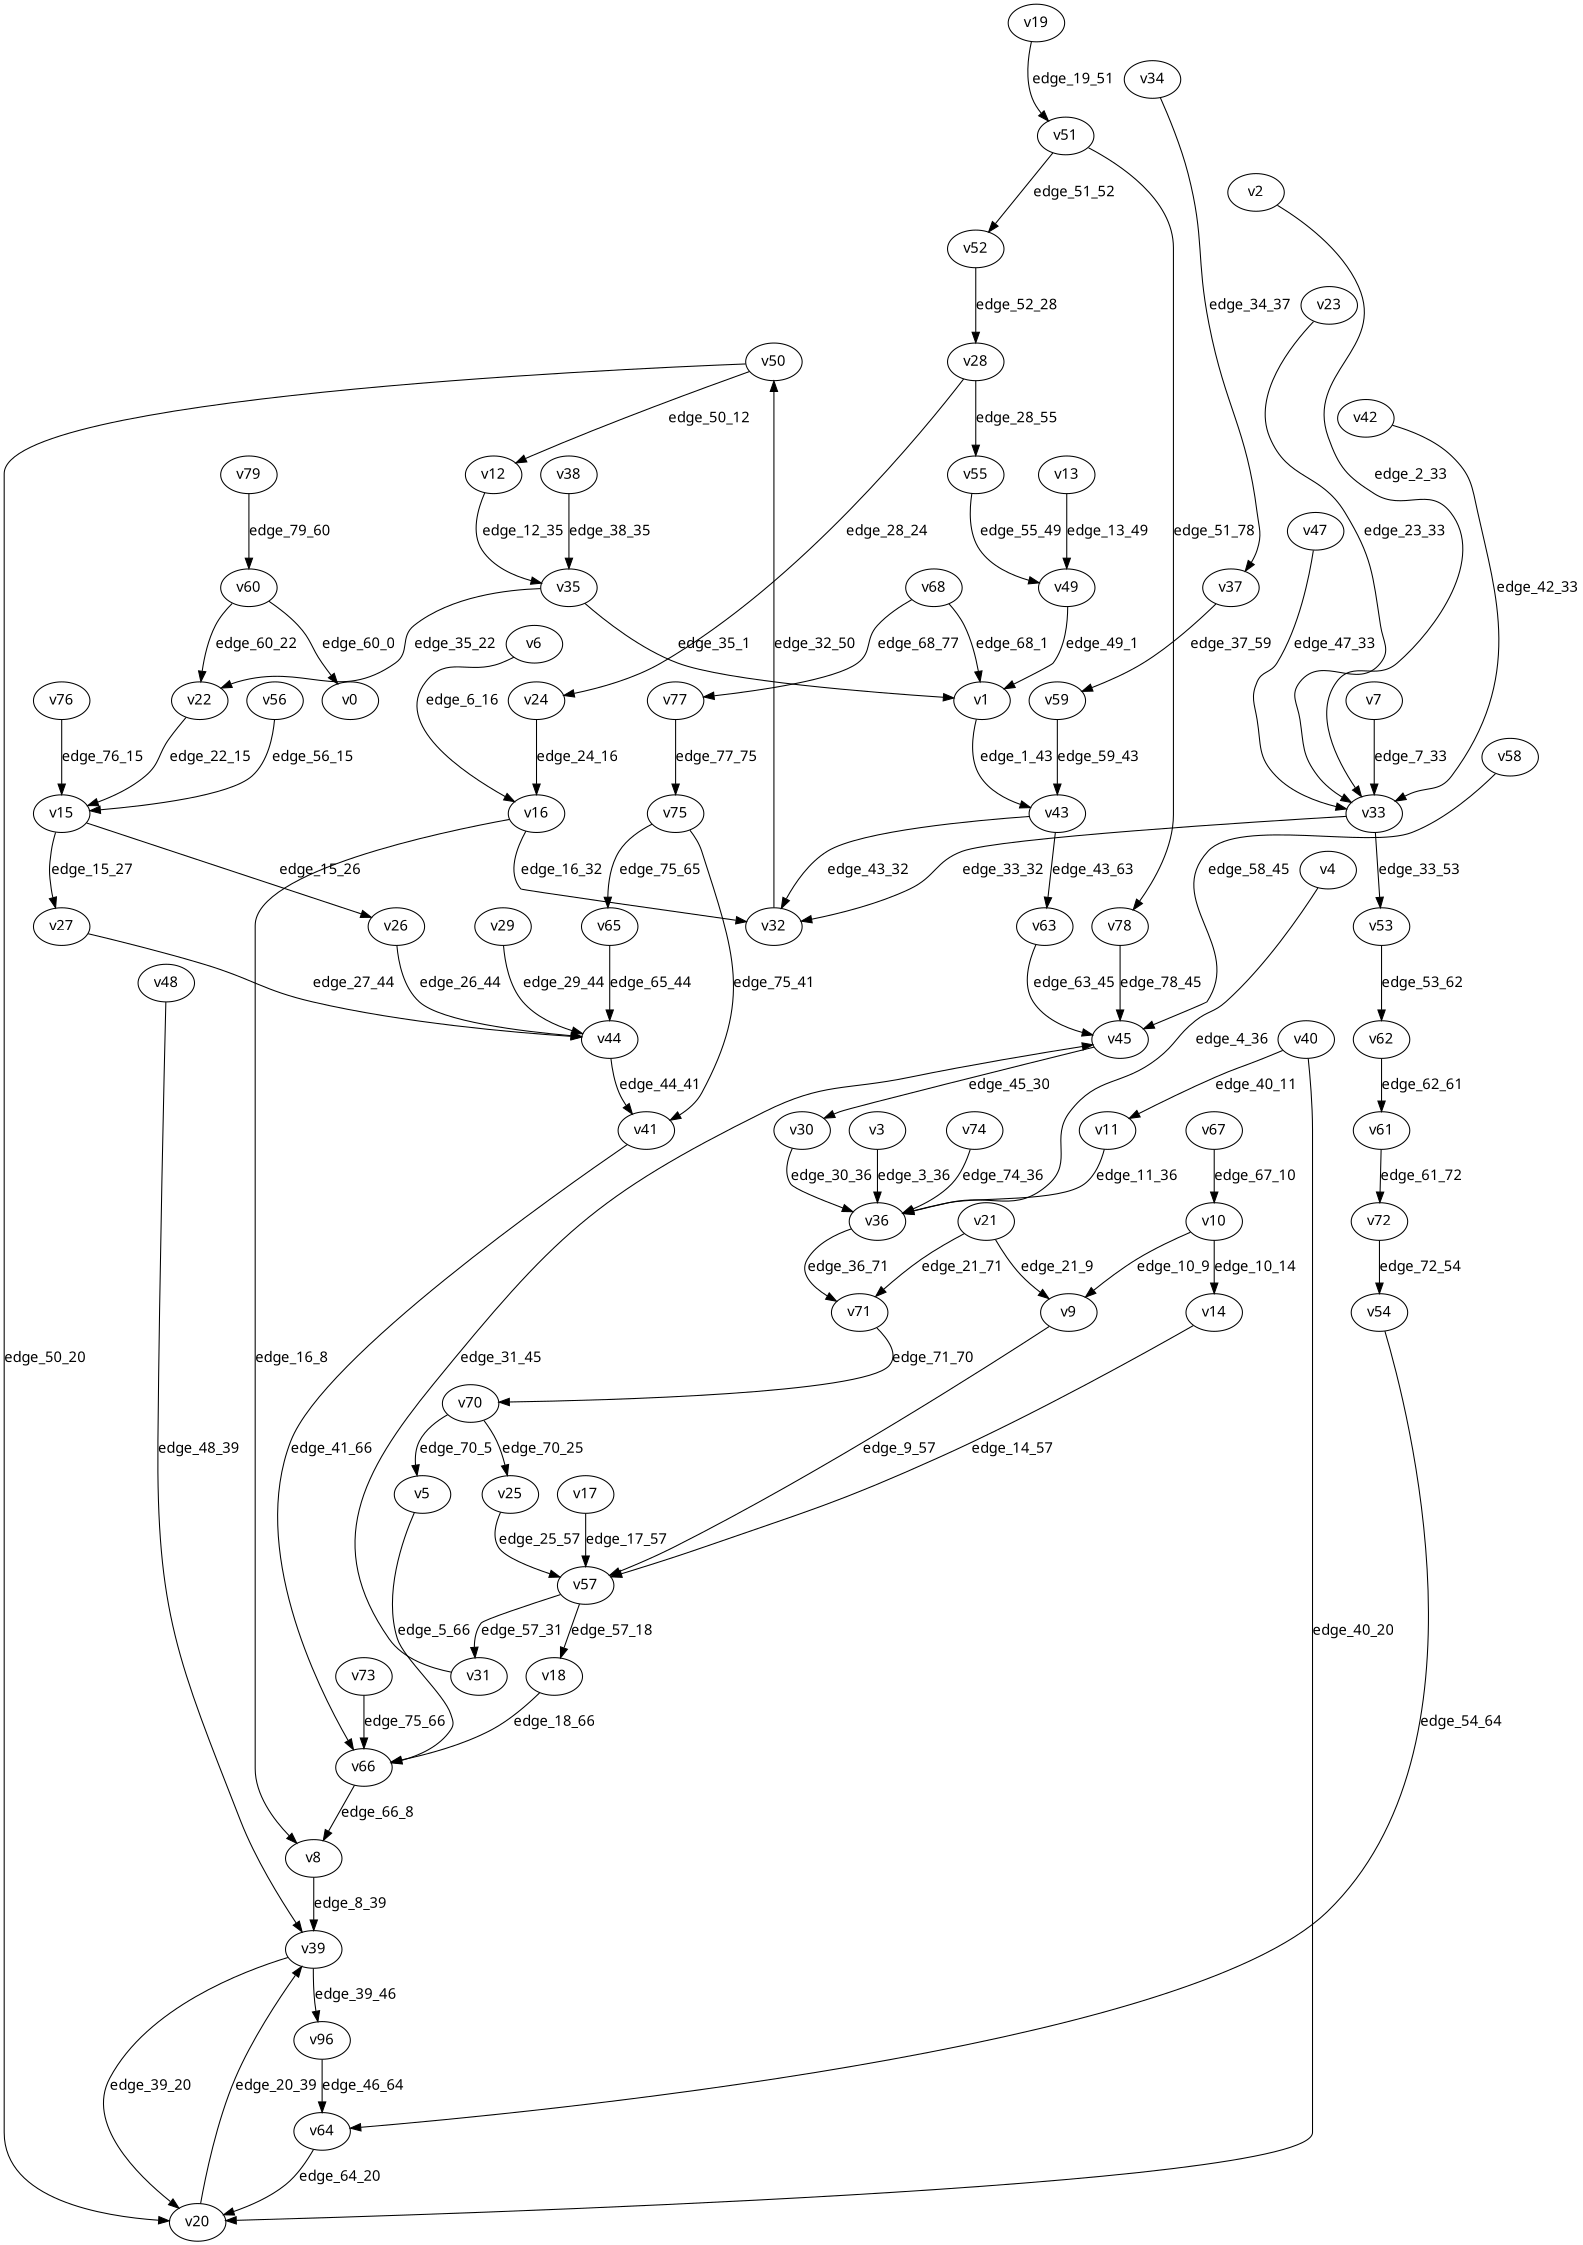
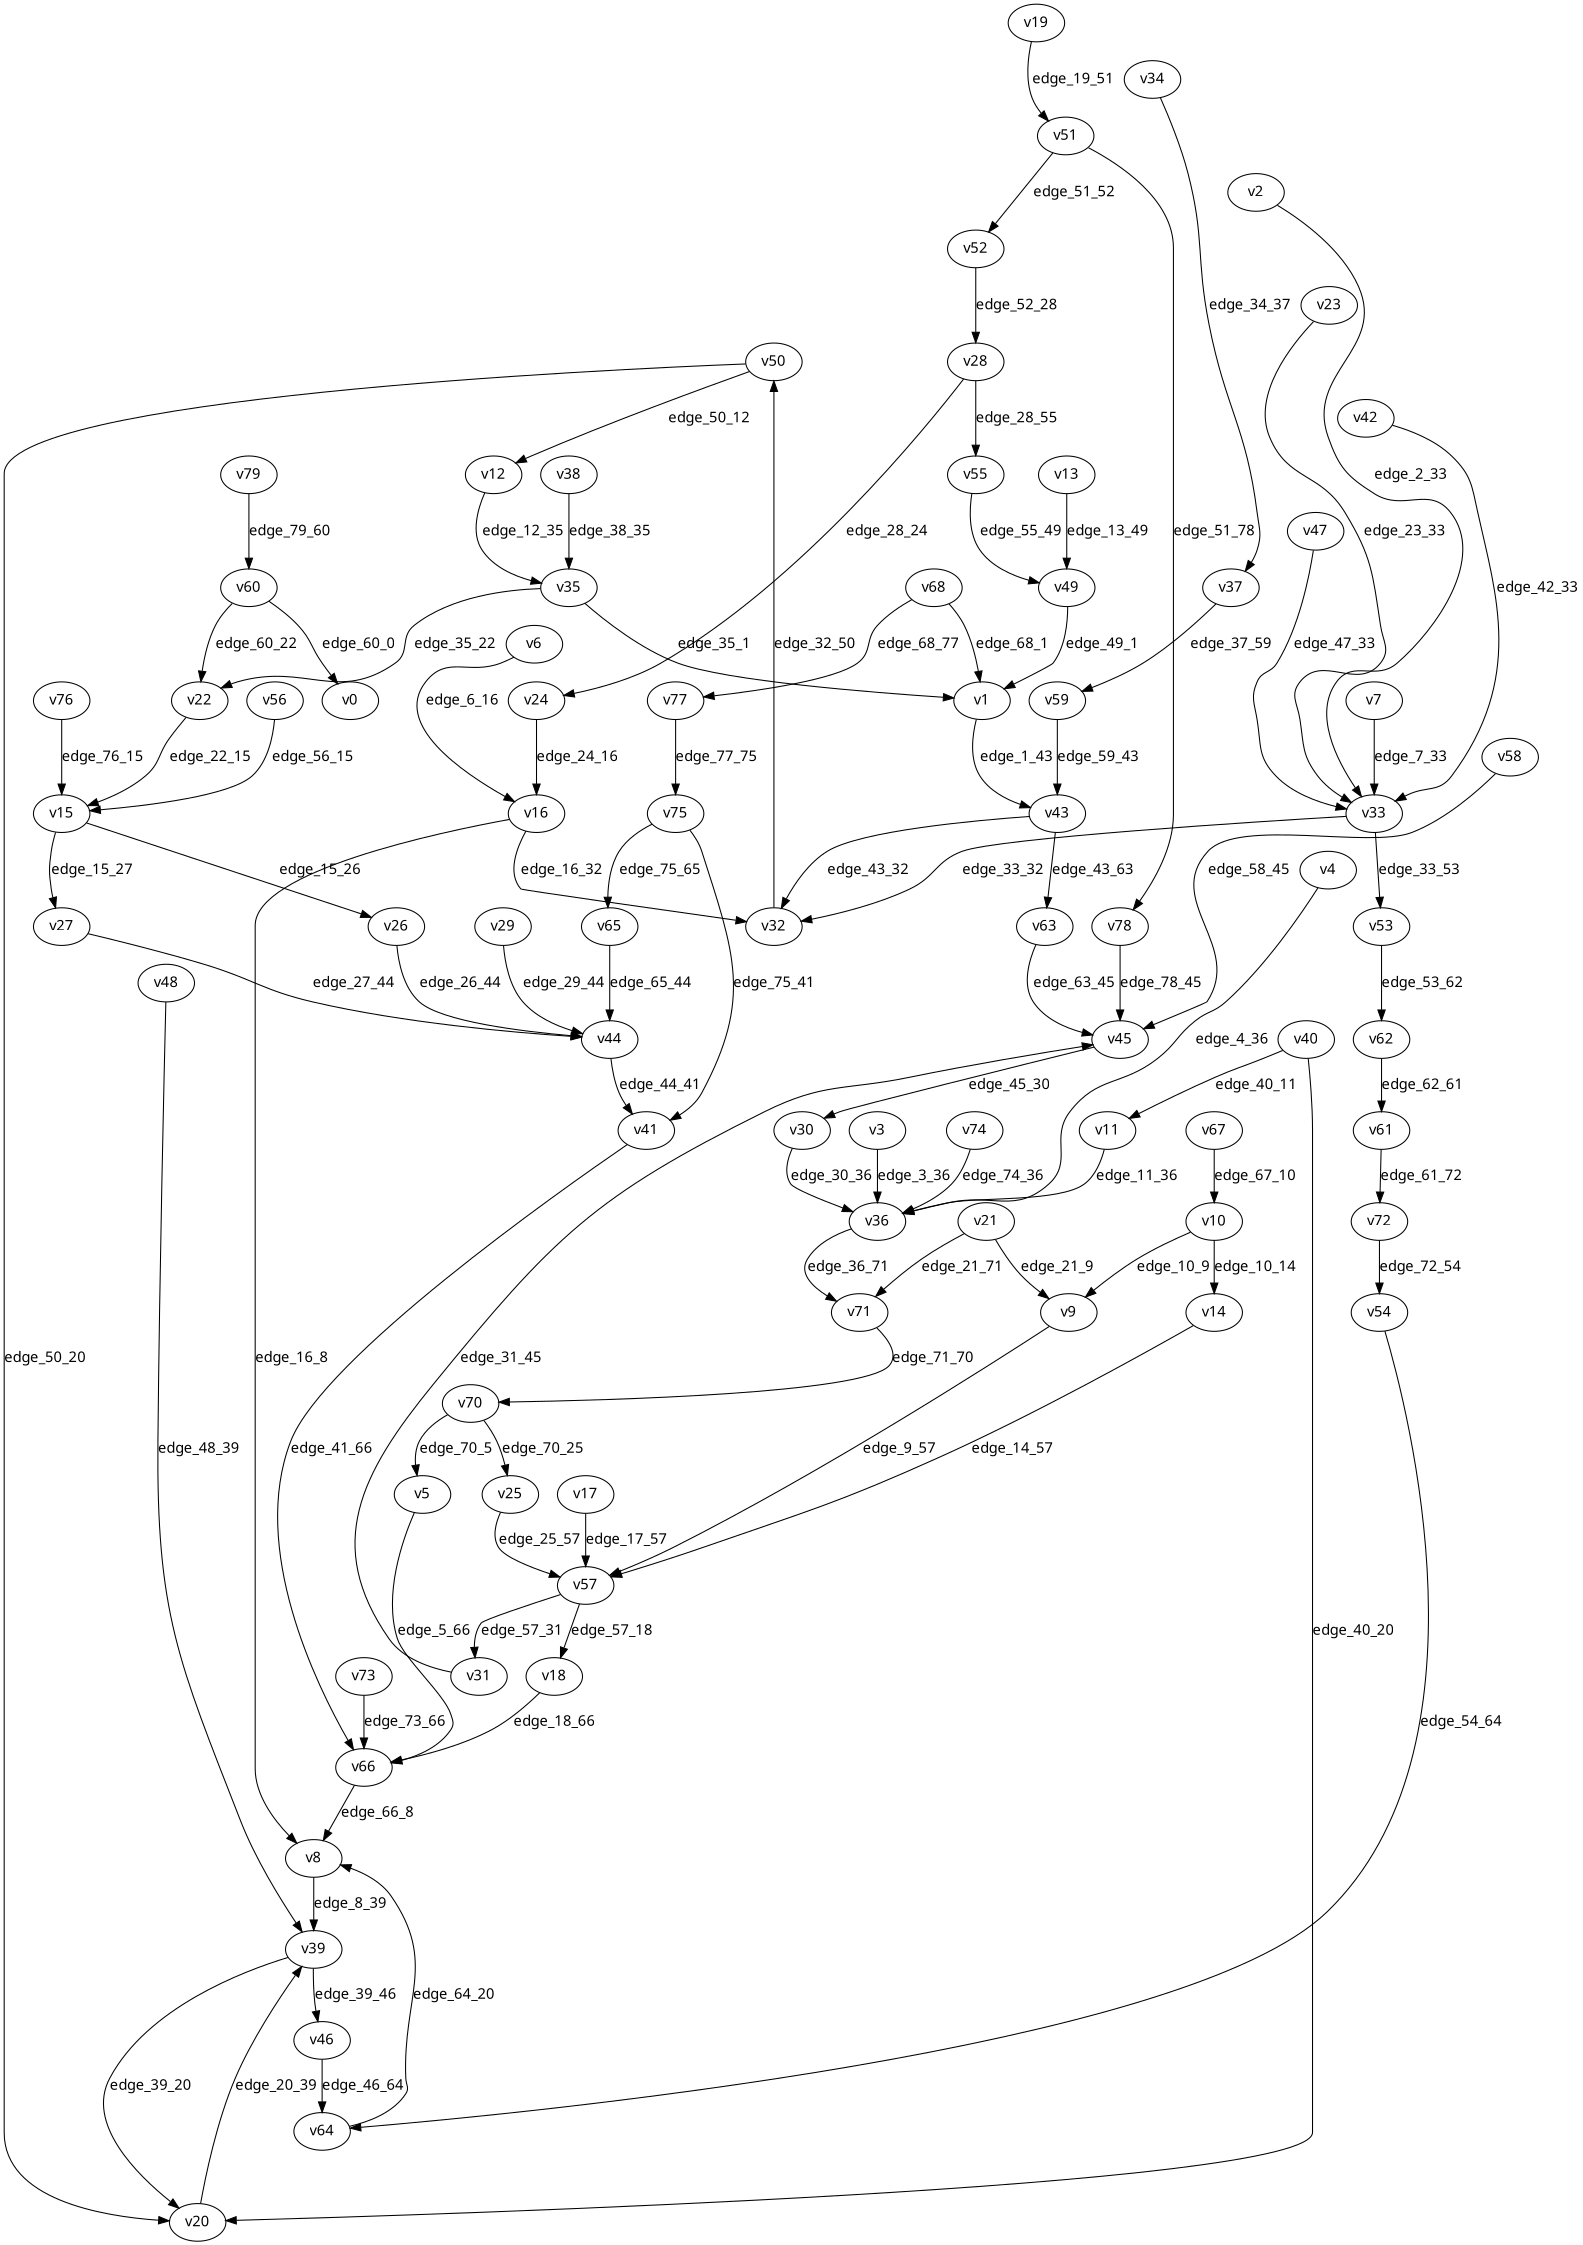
(405, 1722) -> (405, 1722)
(322, 2040) -> (322, 2040)
(280, 2189) -> (412, 2001)
